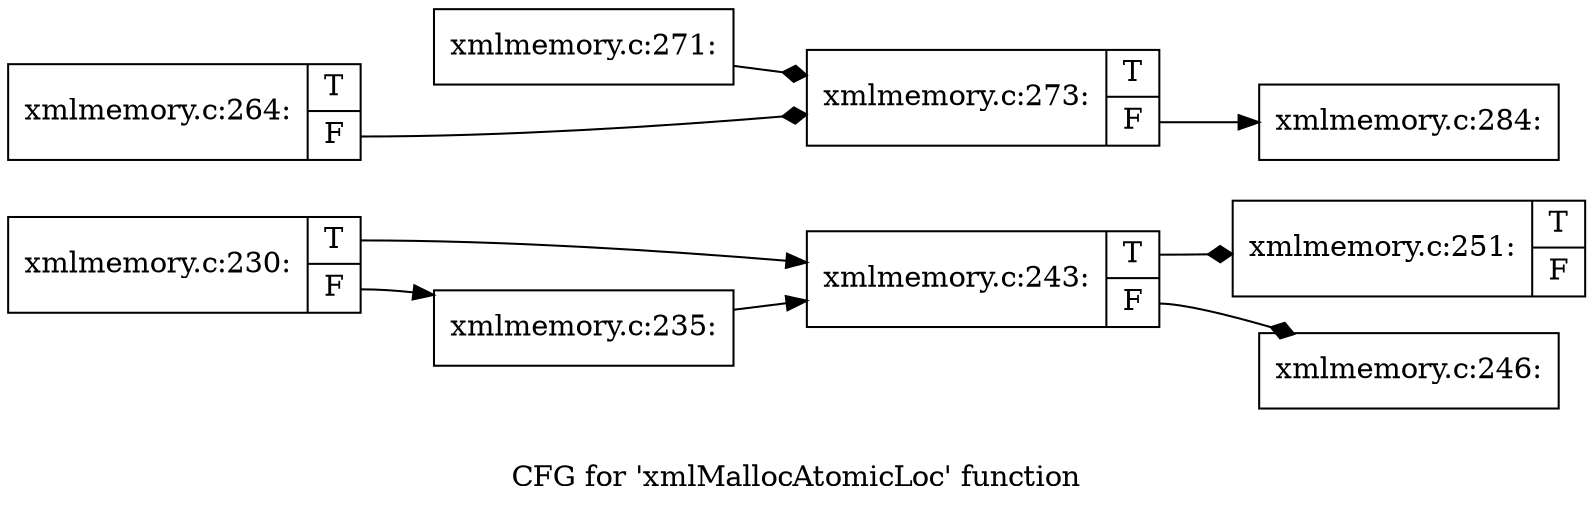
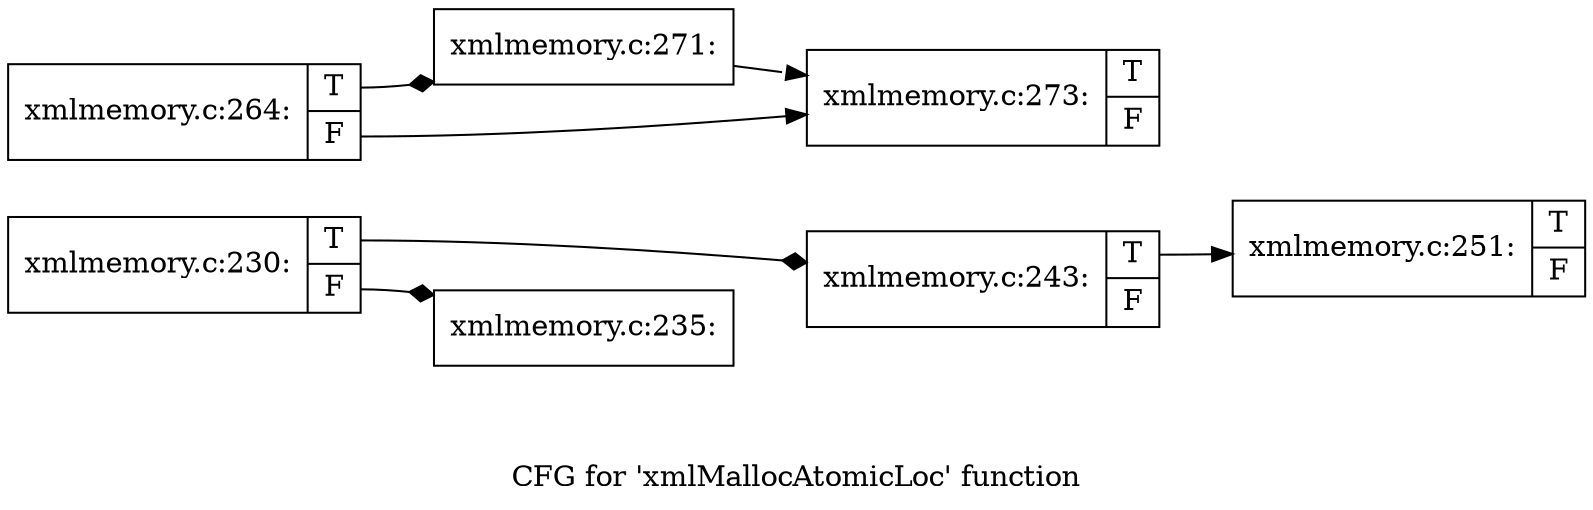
(758, 69) -> (758, 69)
none -> (385, 87)
(1409, 122) -> none
(573, 130) -> (573, 130)
(573, 246) -> (573, 246)
(1186, 255) -> (1186, 255)
(387, 290) -> (387, 290)
(760, 307) -> none
(1409, 371) -> none
